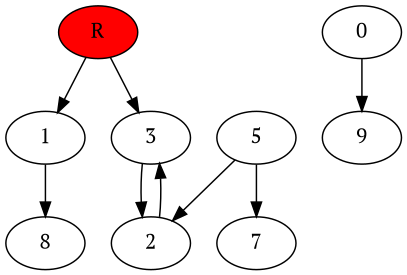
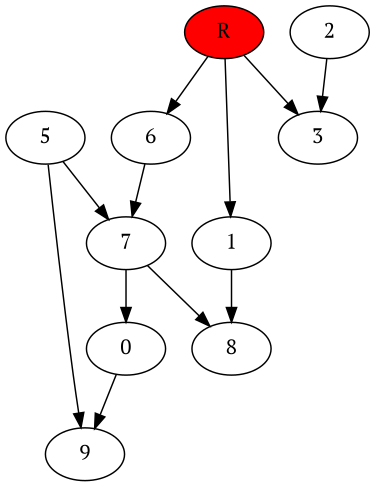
none -> (151, 138)
(141, 183) -> none
(209, 185) -> (62, 289)
none -> (126, 289)
none -> (173, 291)
